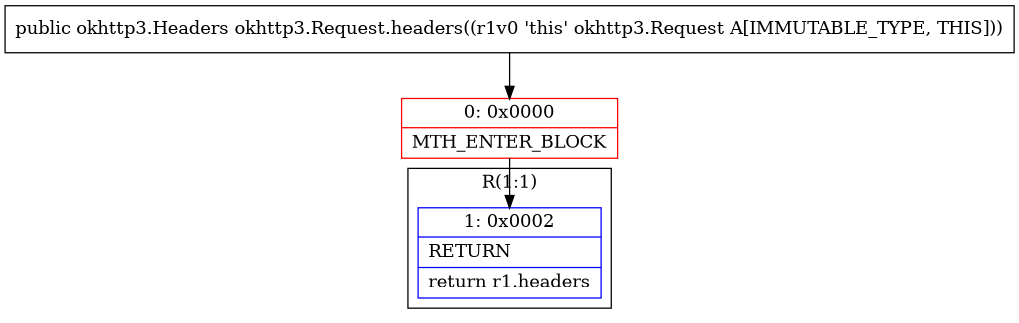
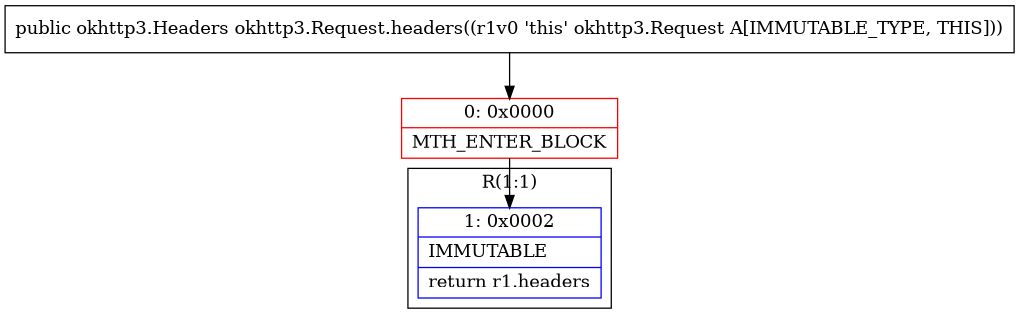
(470, 252) -> (488, 252)
